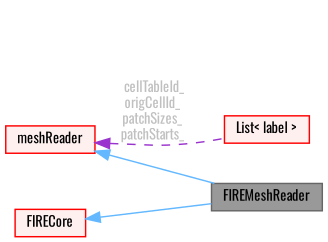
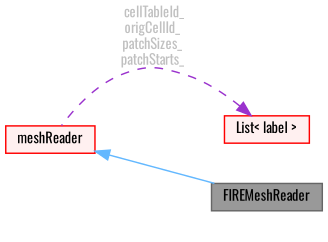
(167, 145) -> (145, 68)
(50, 223) -> none
